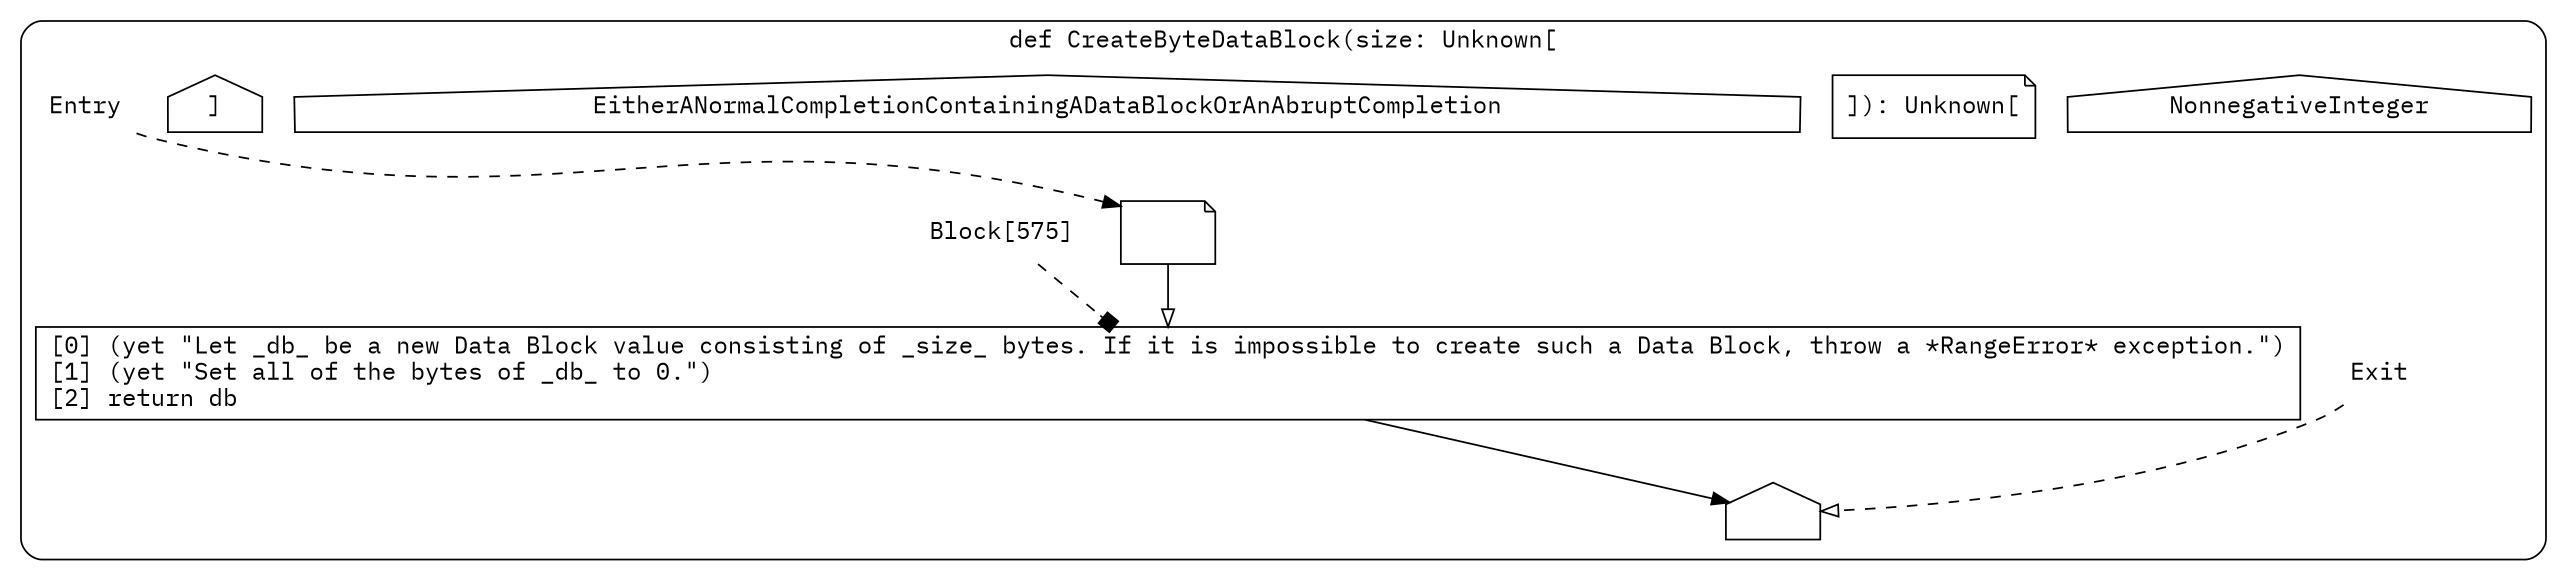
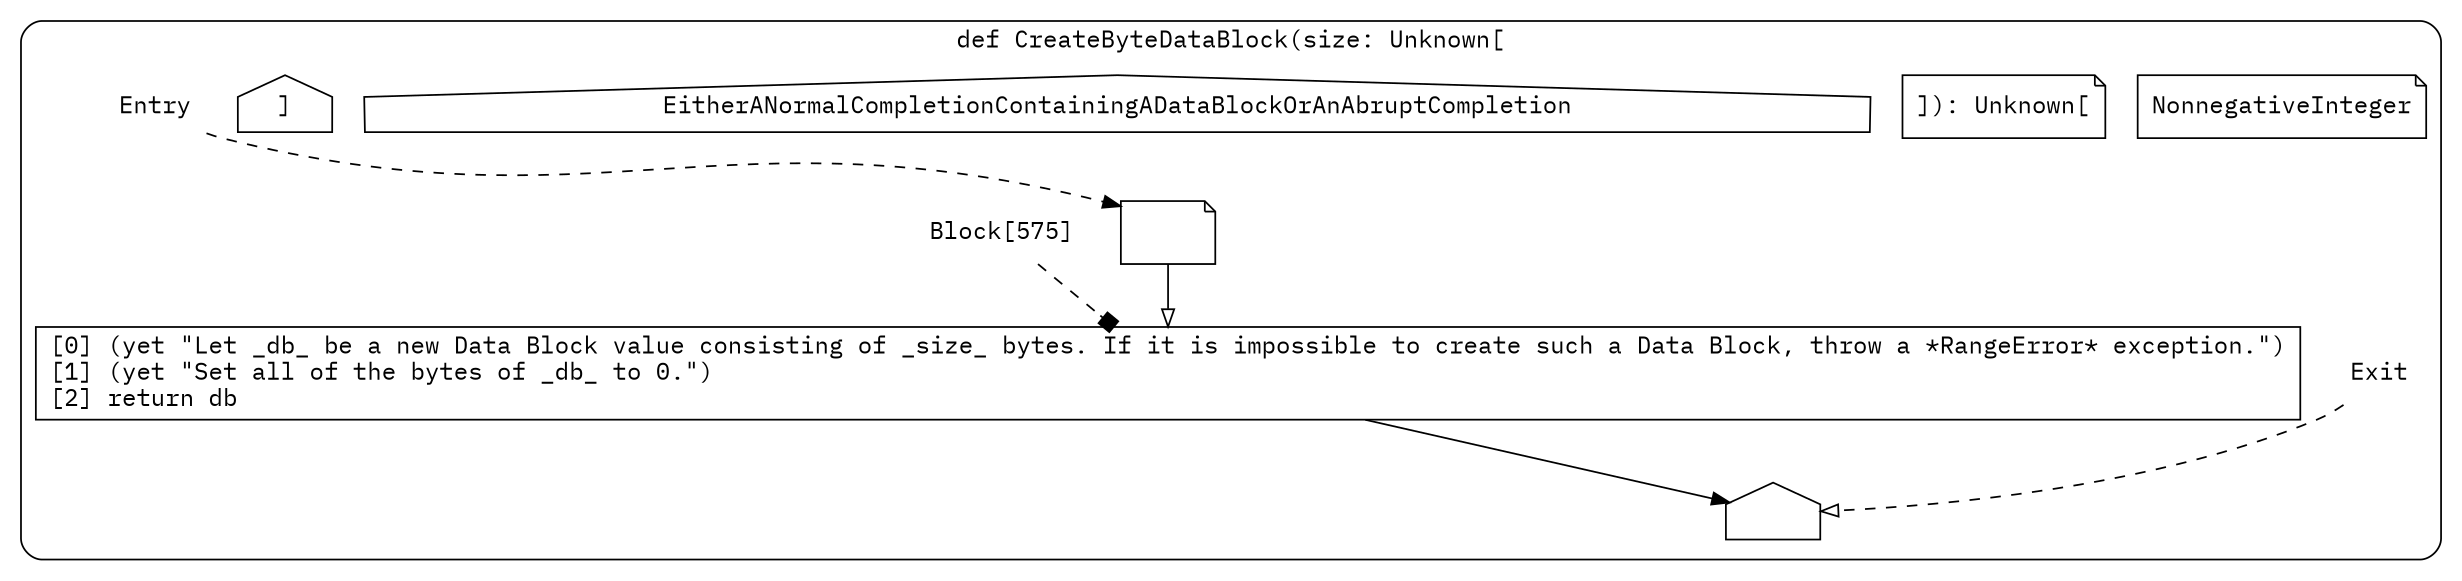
(2299, 107) -> (2282, 107)
